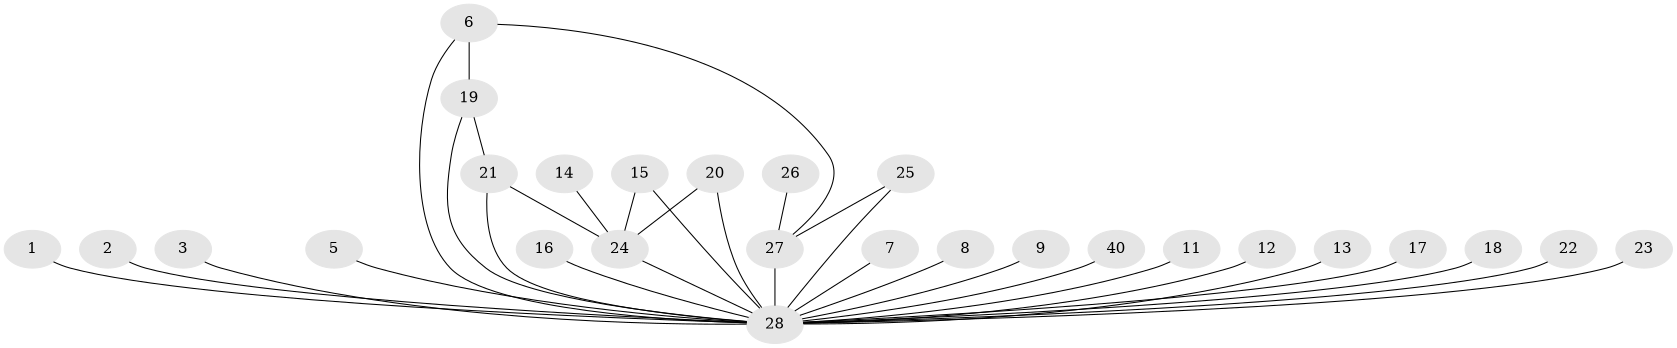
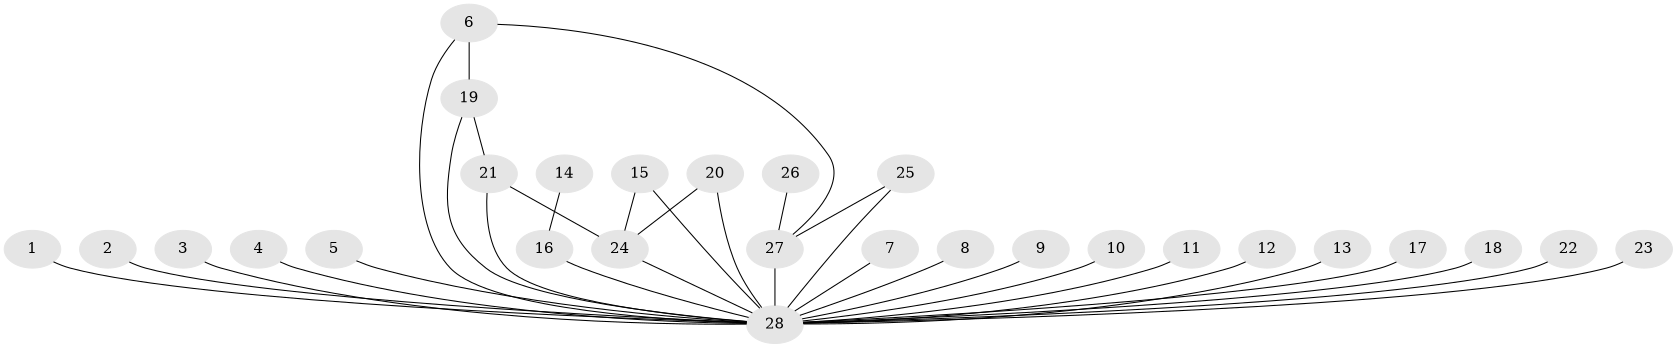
(592, 212) -> (556, 205)
none -> (259, 249)
(1116, 249) -> (1116, 249)
